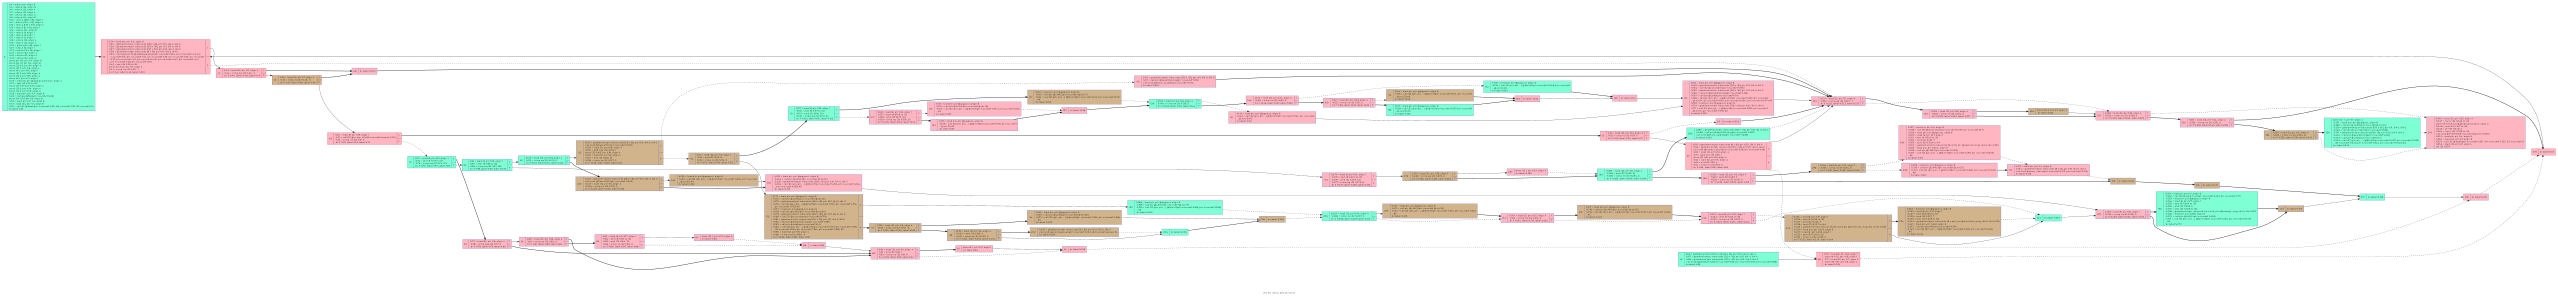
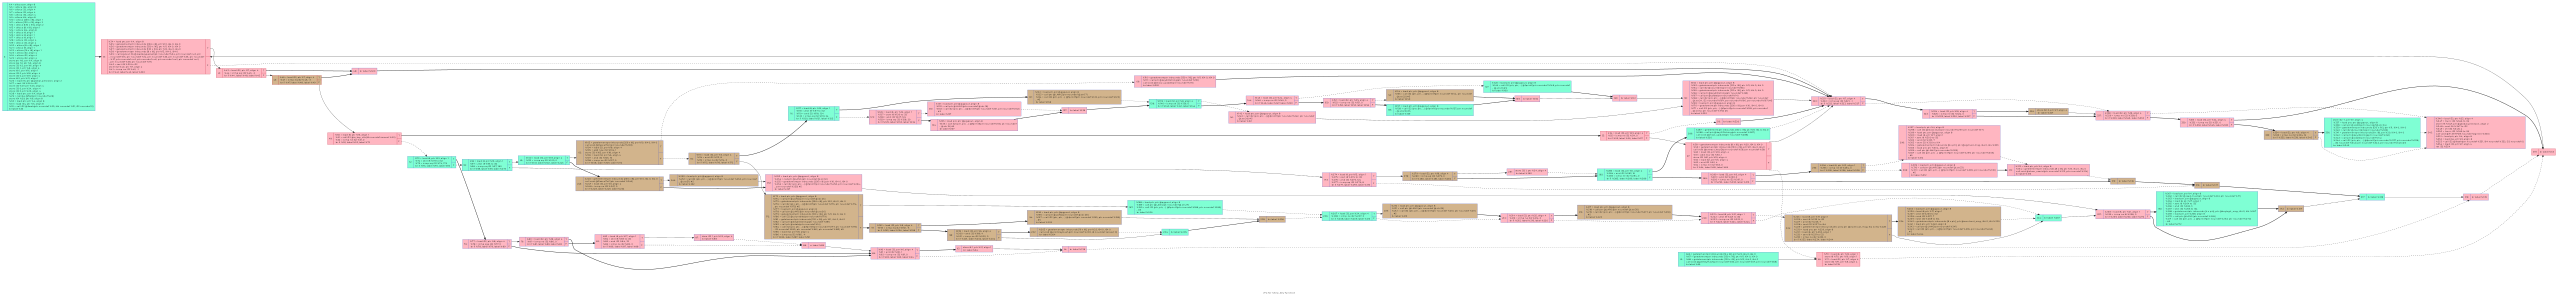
none -> (1784, 189)
